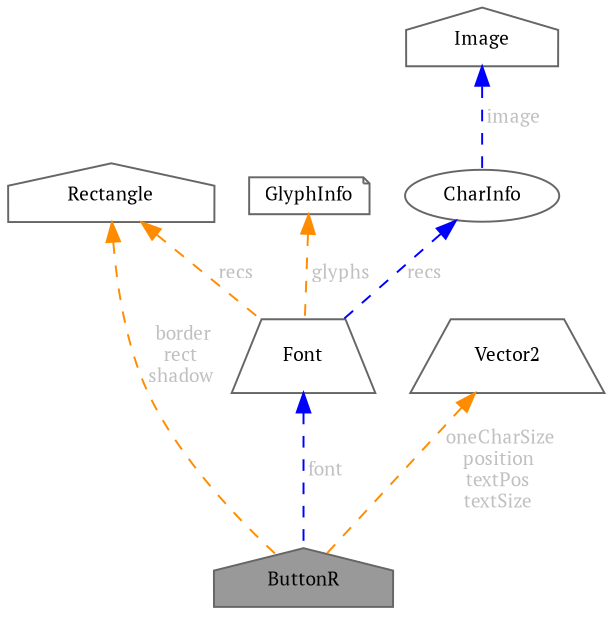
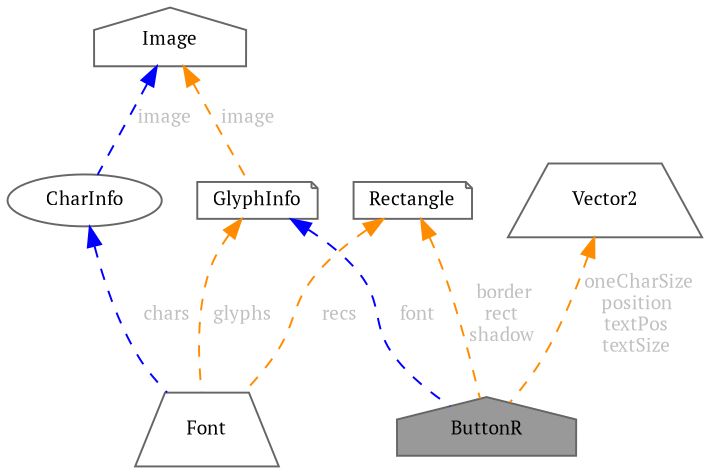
none -> (221, 133)
(111, 196) -> (413, 200)
(423, 274) -> (165, 315)
(304, 480) -> (378, 318)
